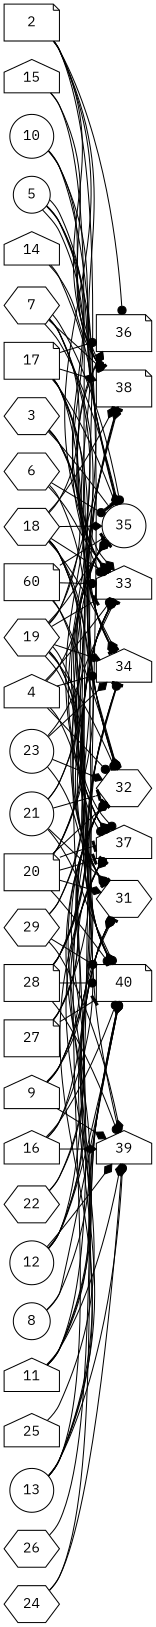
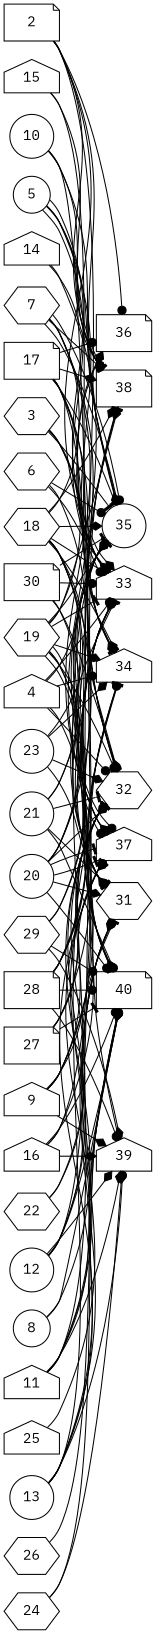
(32, 582) -> (32, 582)
(32, 872) -> (32, 876)
